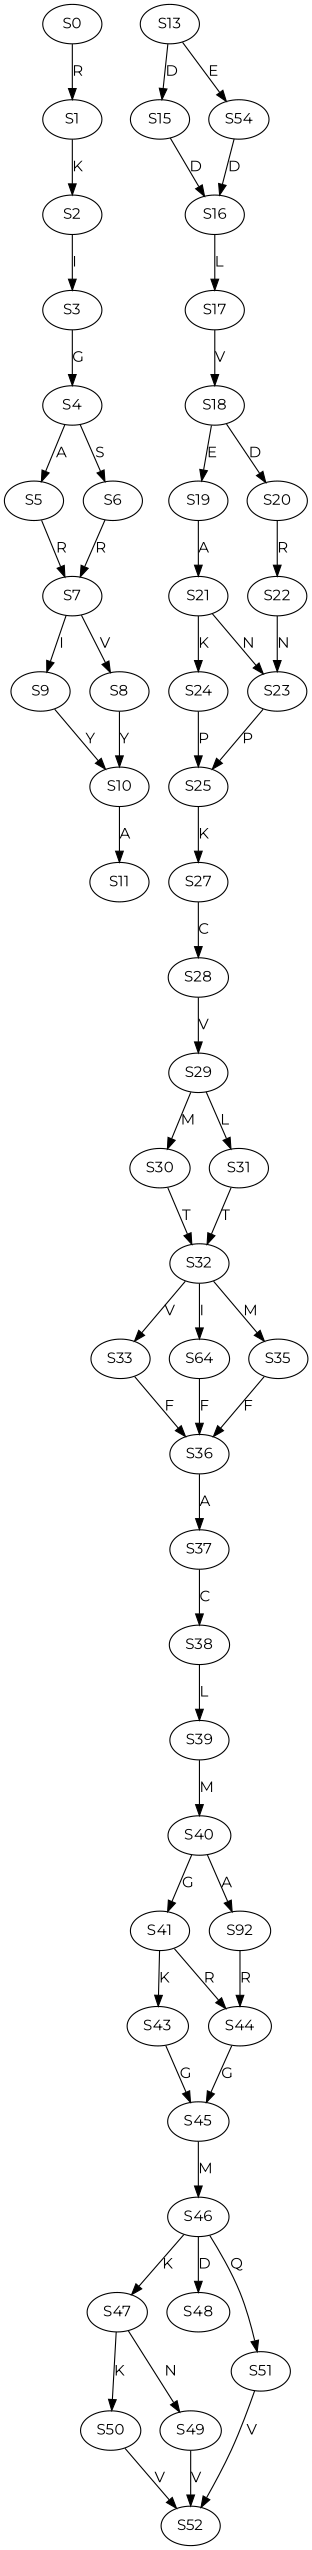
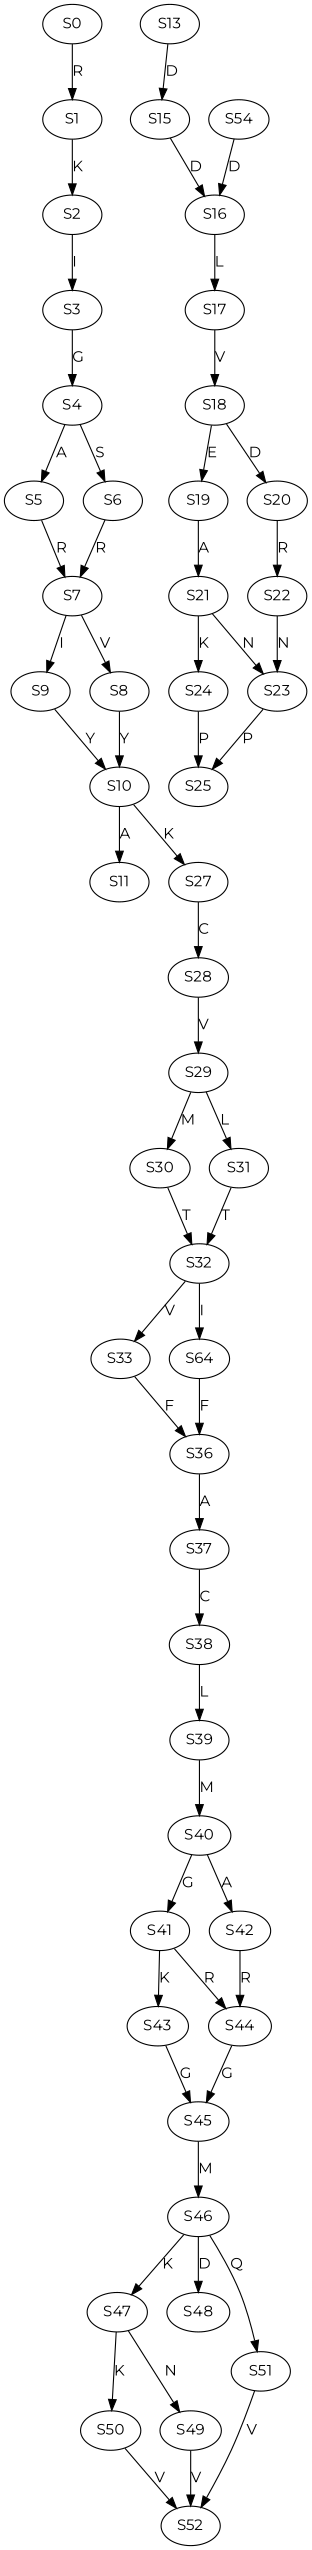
(201, 67) -> none
(198, 829) -> (155, 830)
(278, 1359) -> none
(240, 1931) -> (240, 1931)
